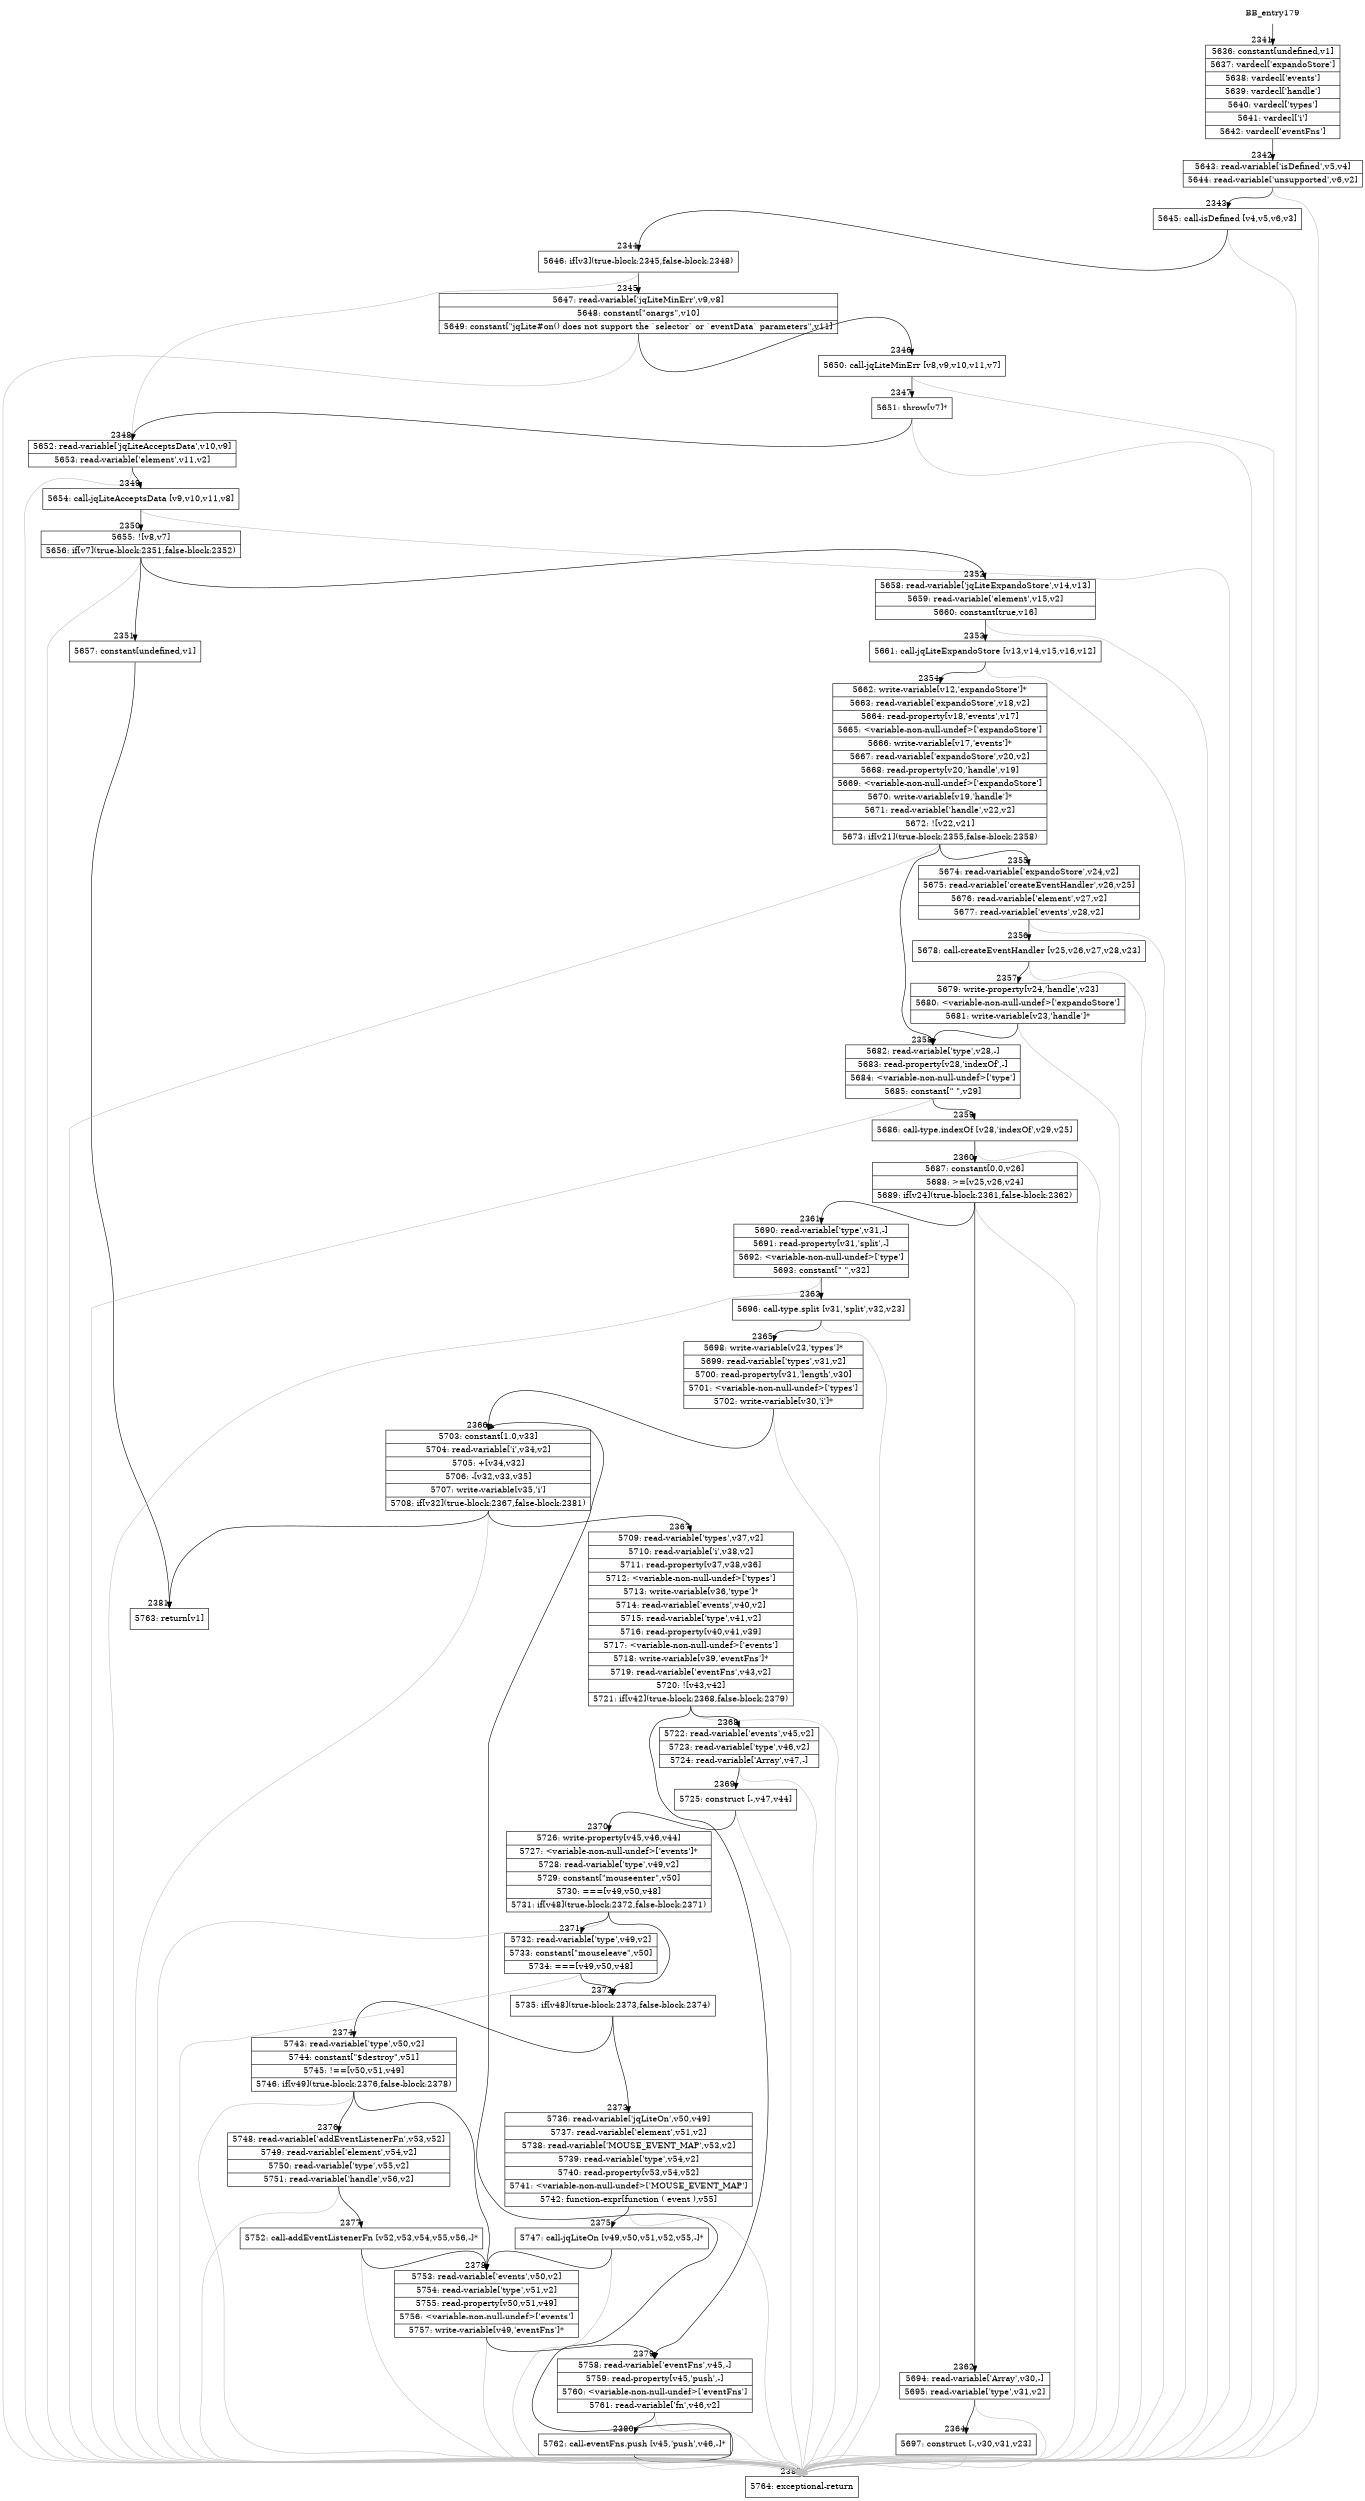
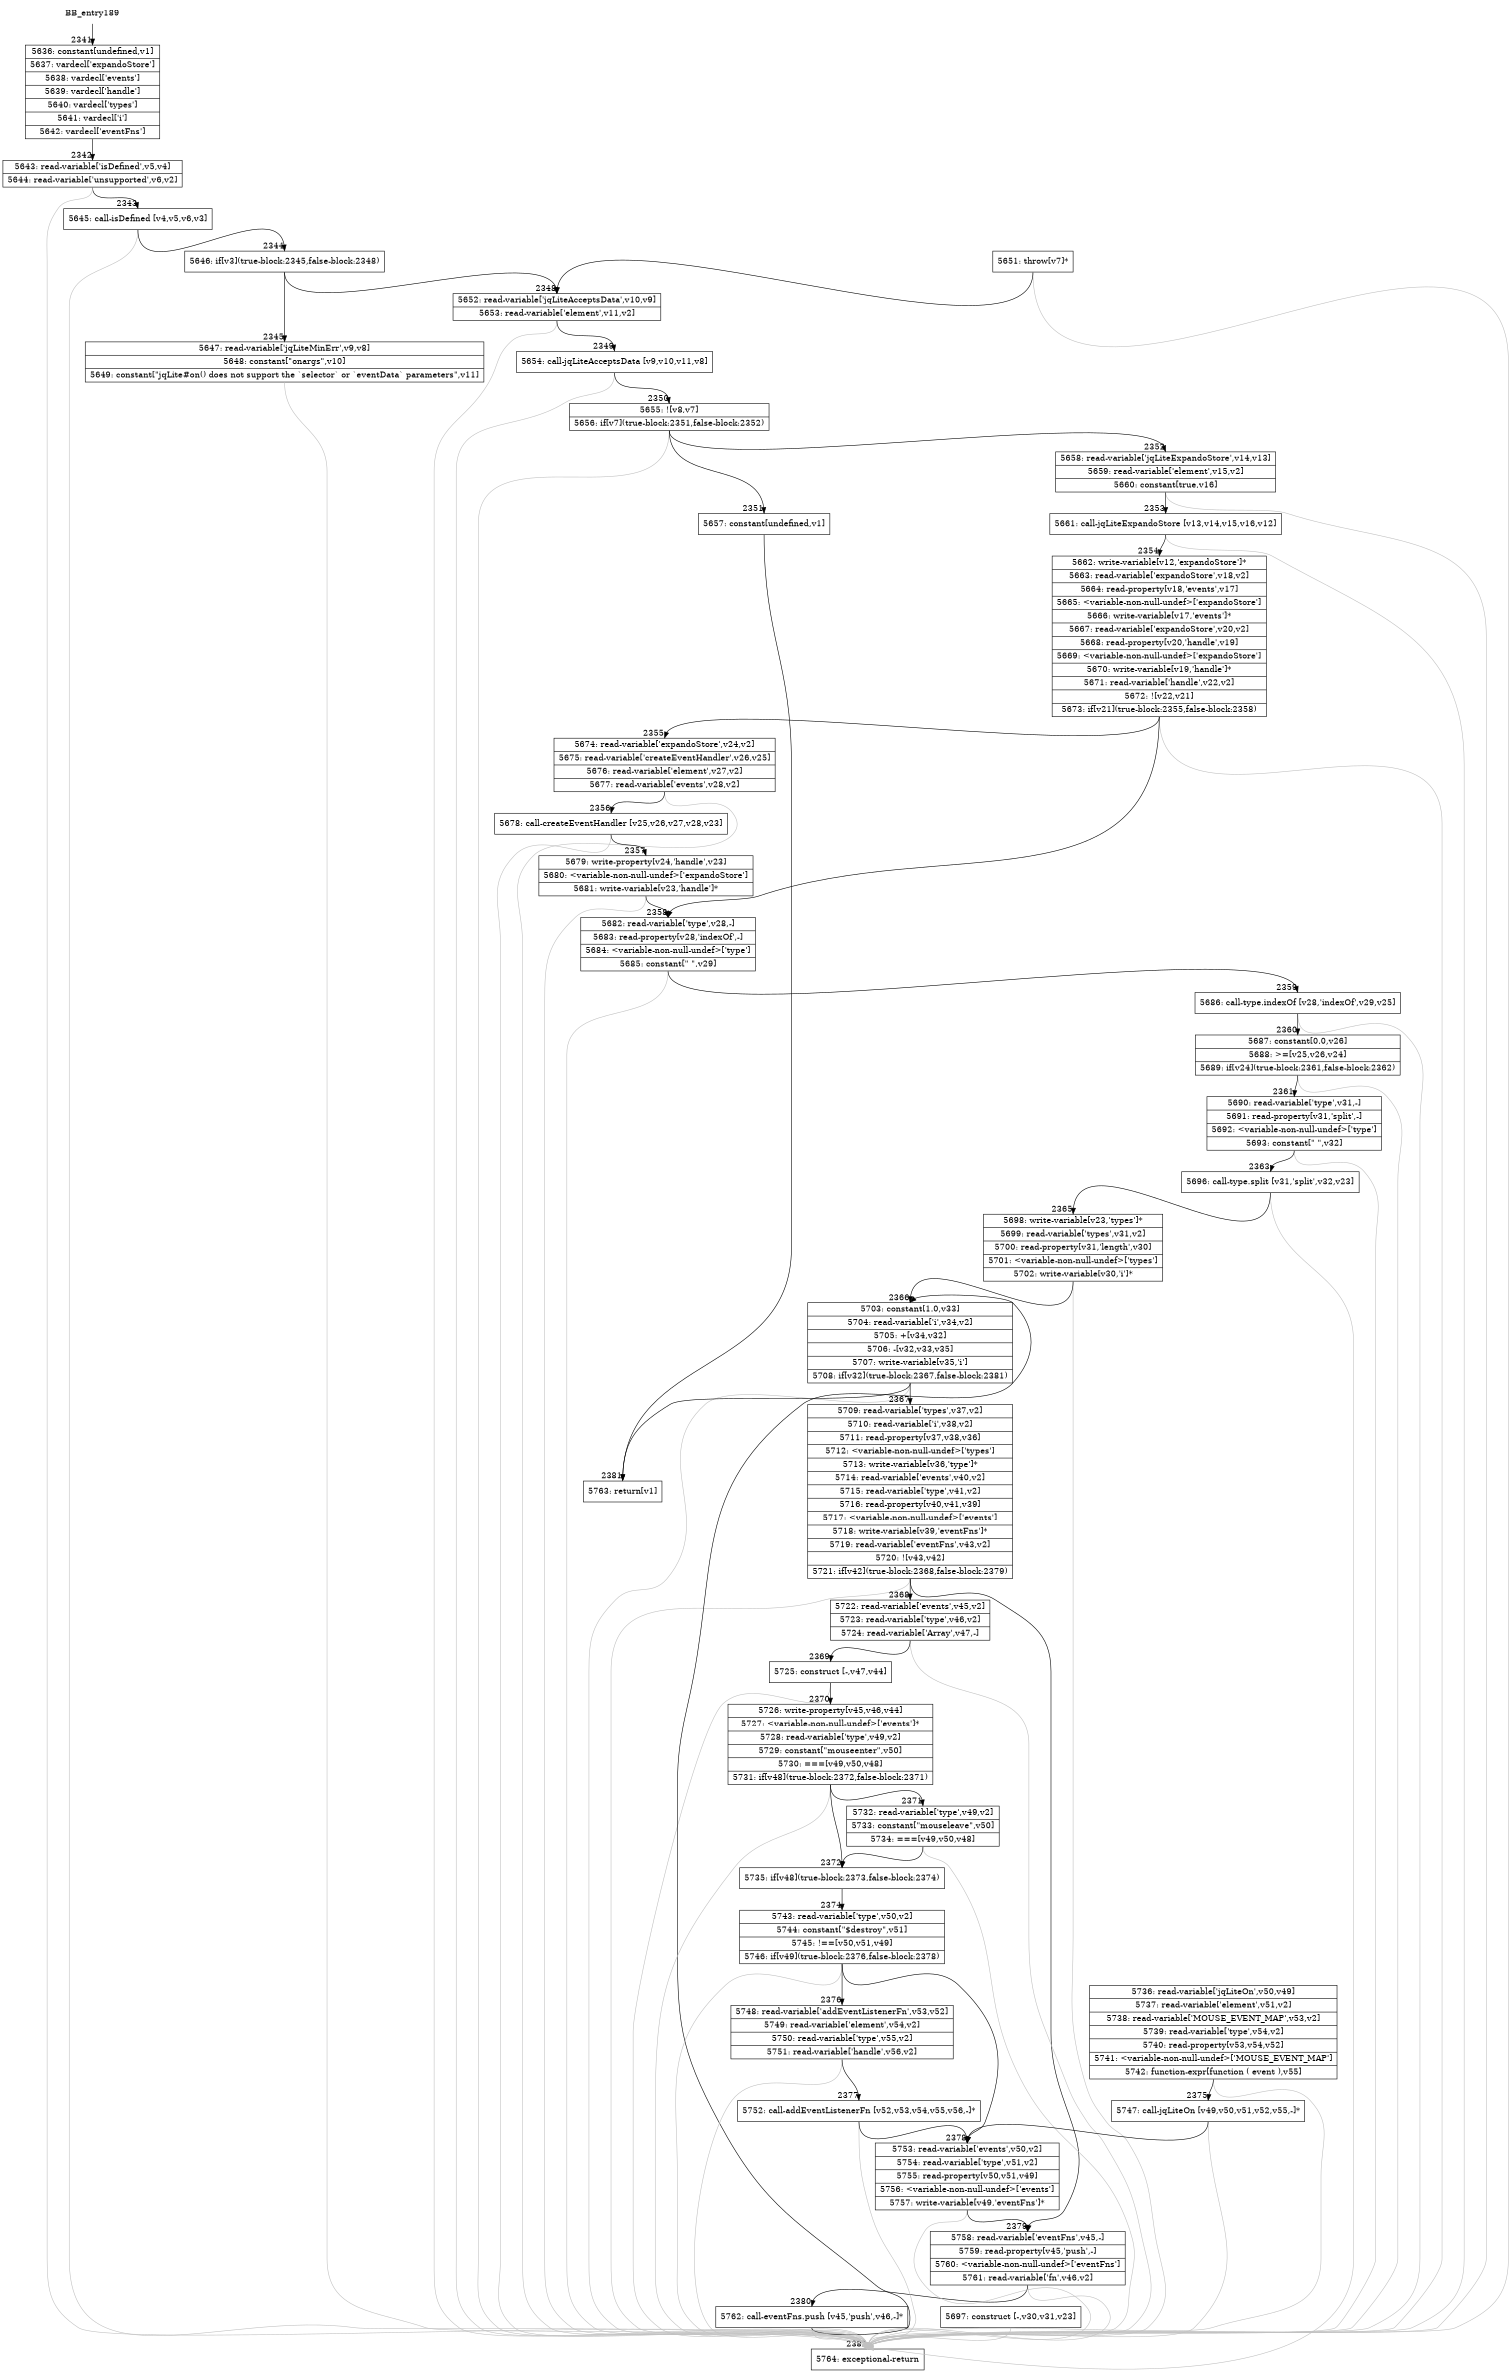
(1273, 13) -> (93, 13)
(356, 308) -> (418, 283)
(912, 366) -> none
(620, 2062) -> none
(975, 2386) -> none
